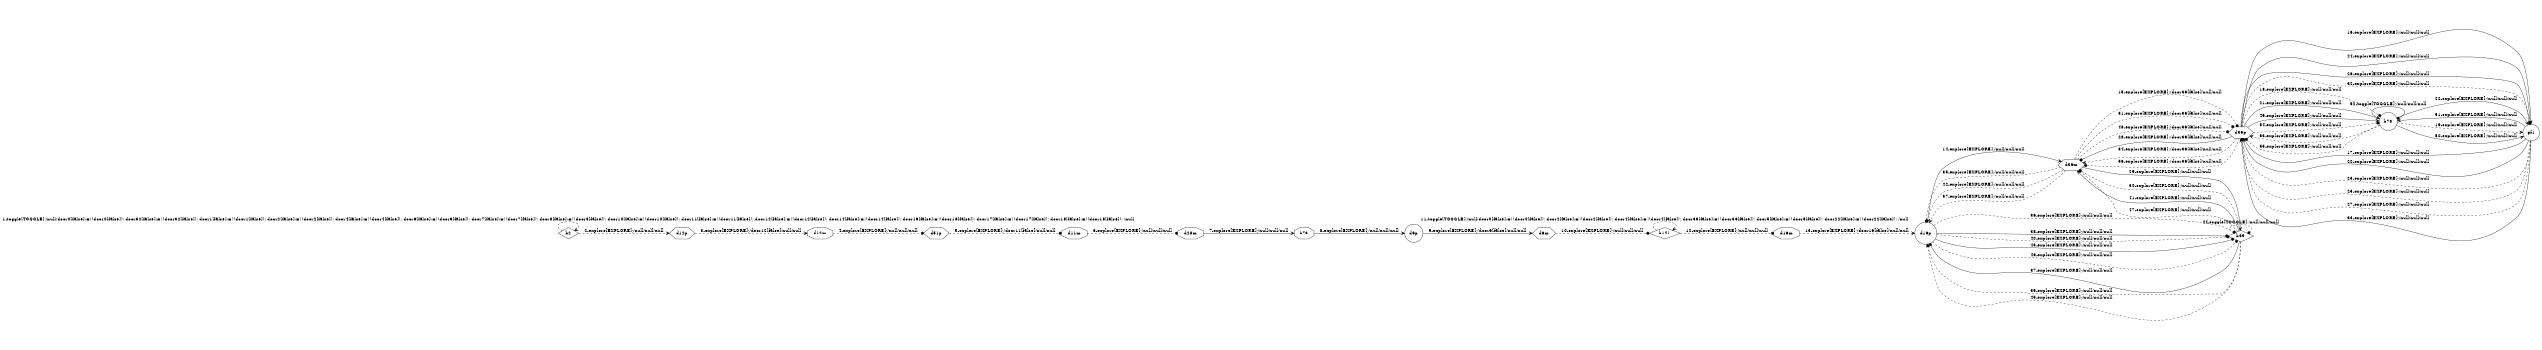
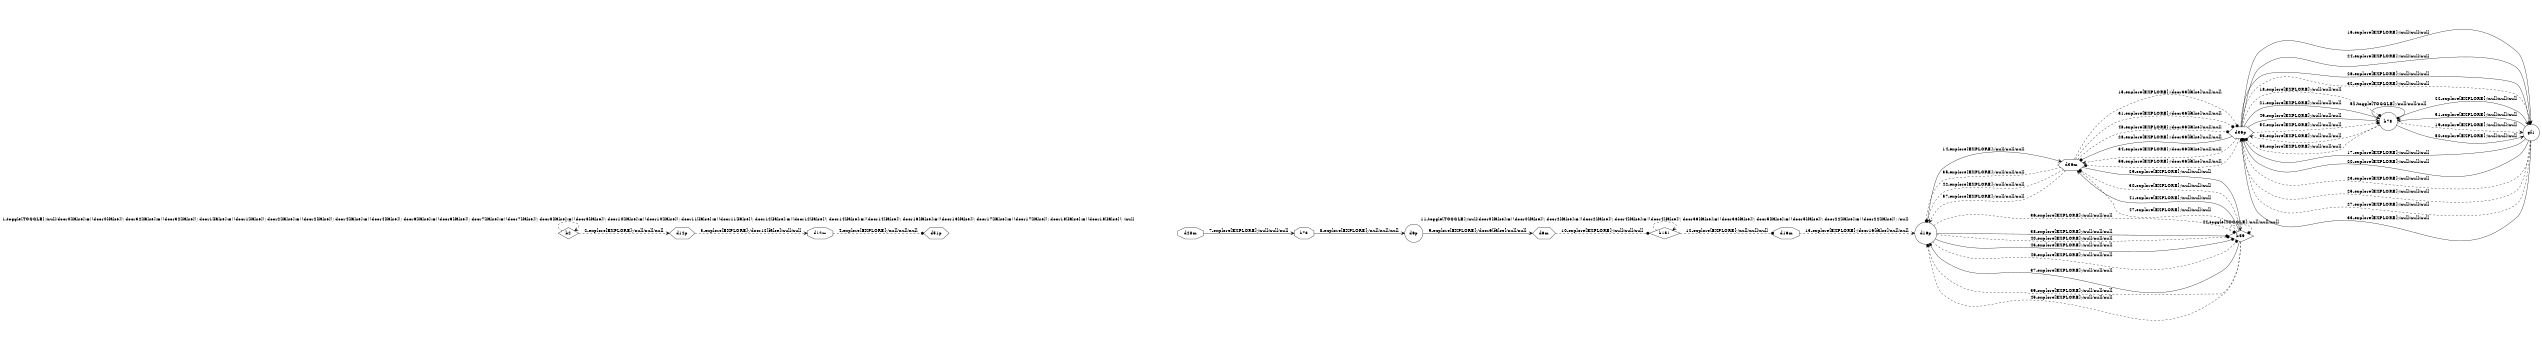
(1074, 233) -> none
(1665, 233) -> (1665, 233)
